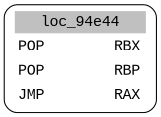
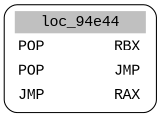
(79, 70) -> (79, 70)
